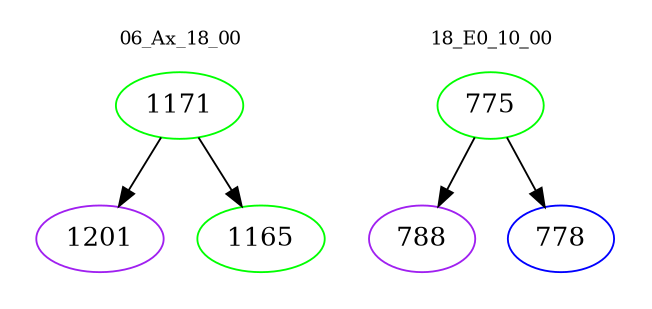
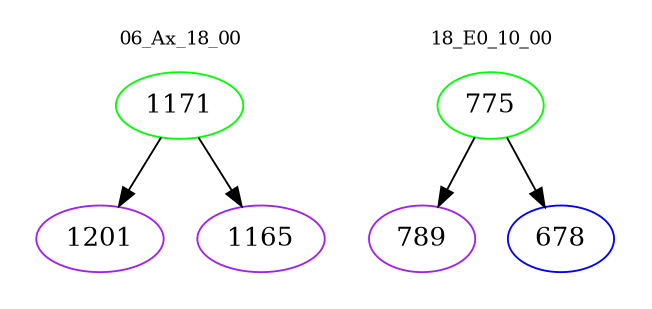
(261, 239) -> (261, 239)
(422, 239) -> (422, 239)
(561, 239) -> (561, 239)
